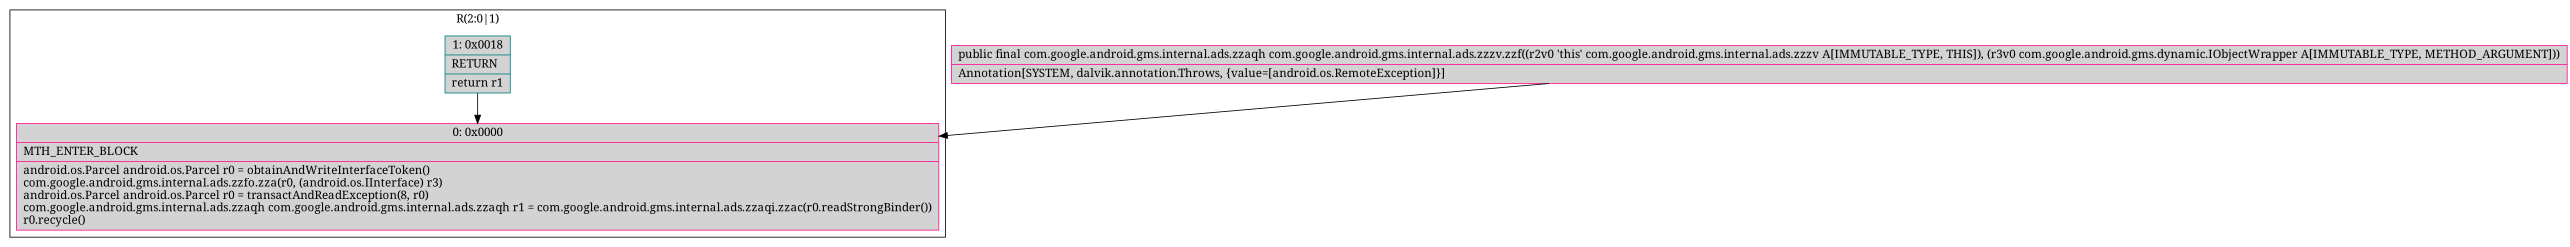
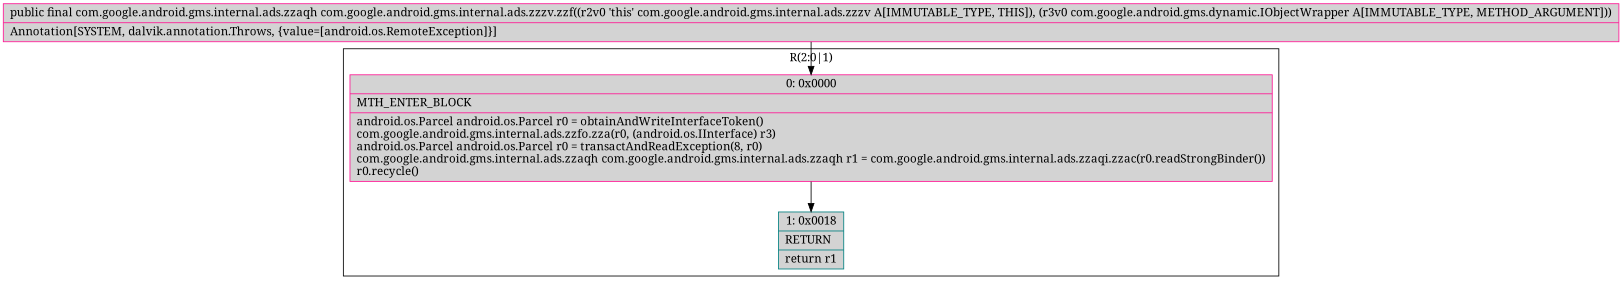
(478, 104) -> (811, 192)
